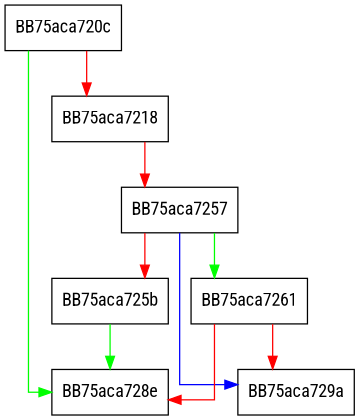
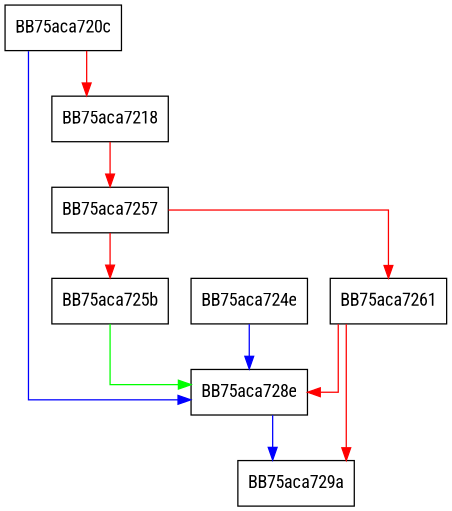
(28, 227) -> (28, 300)
(214, 249) -> (306, 210)
none -> (249, 301)
(180, 331) -> (273, 431)
